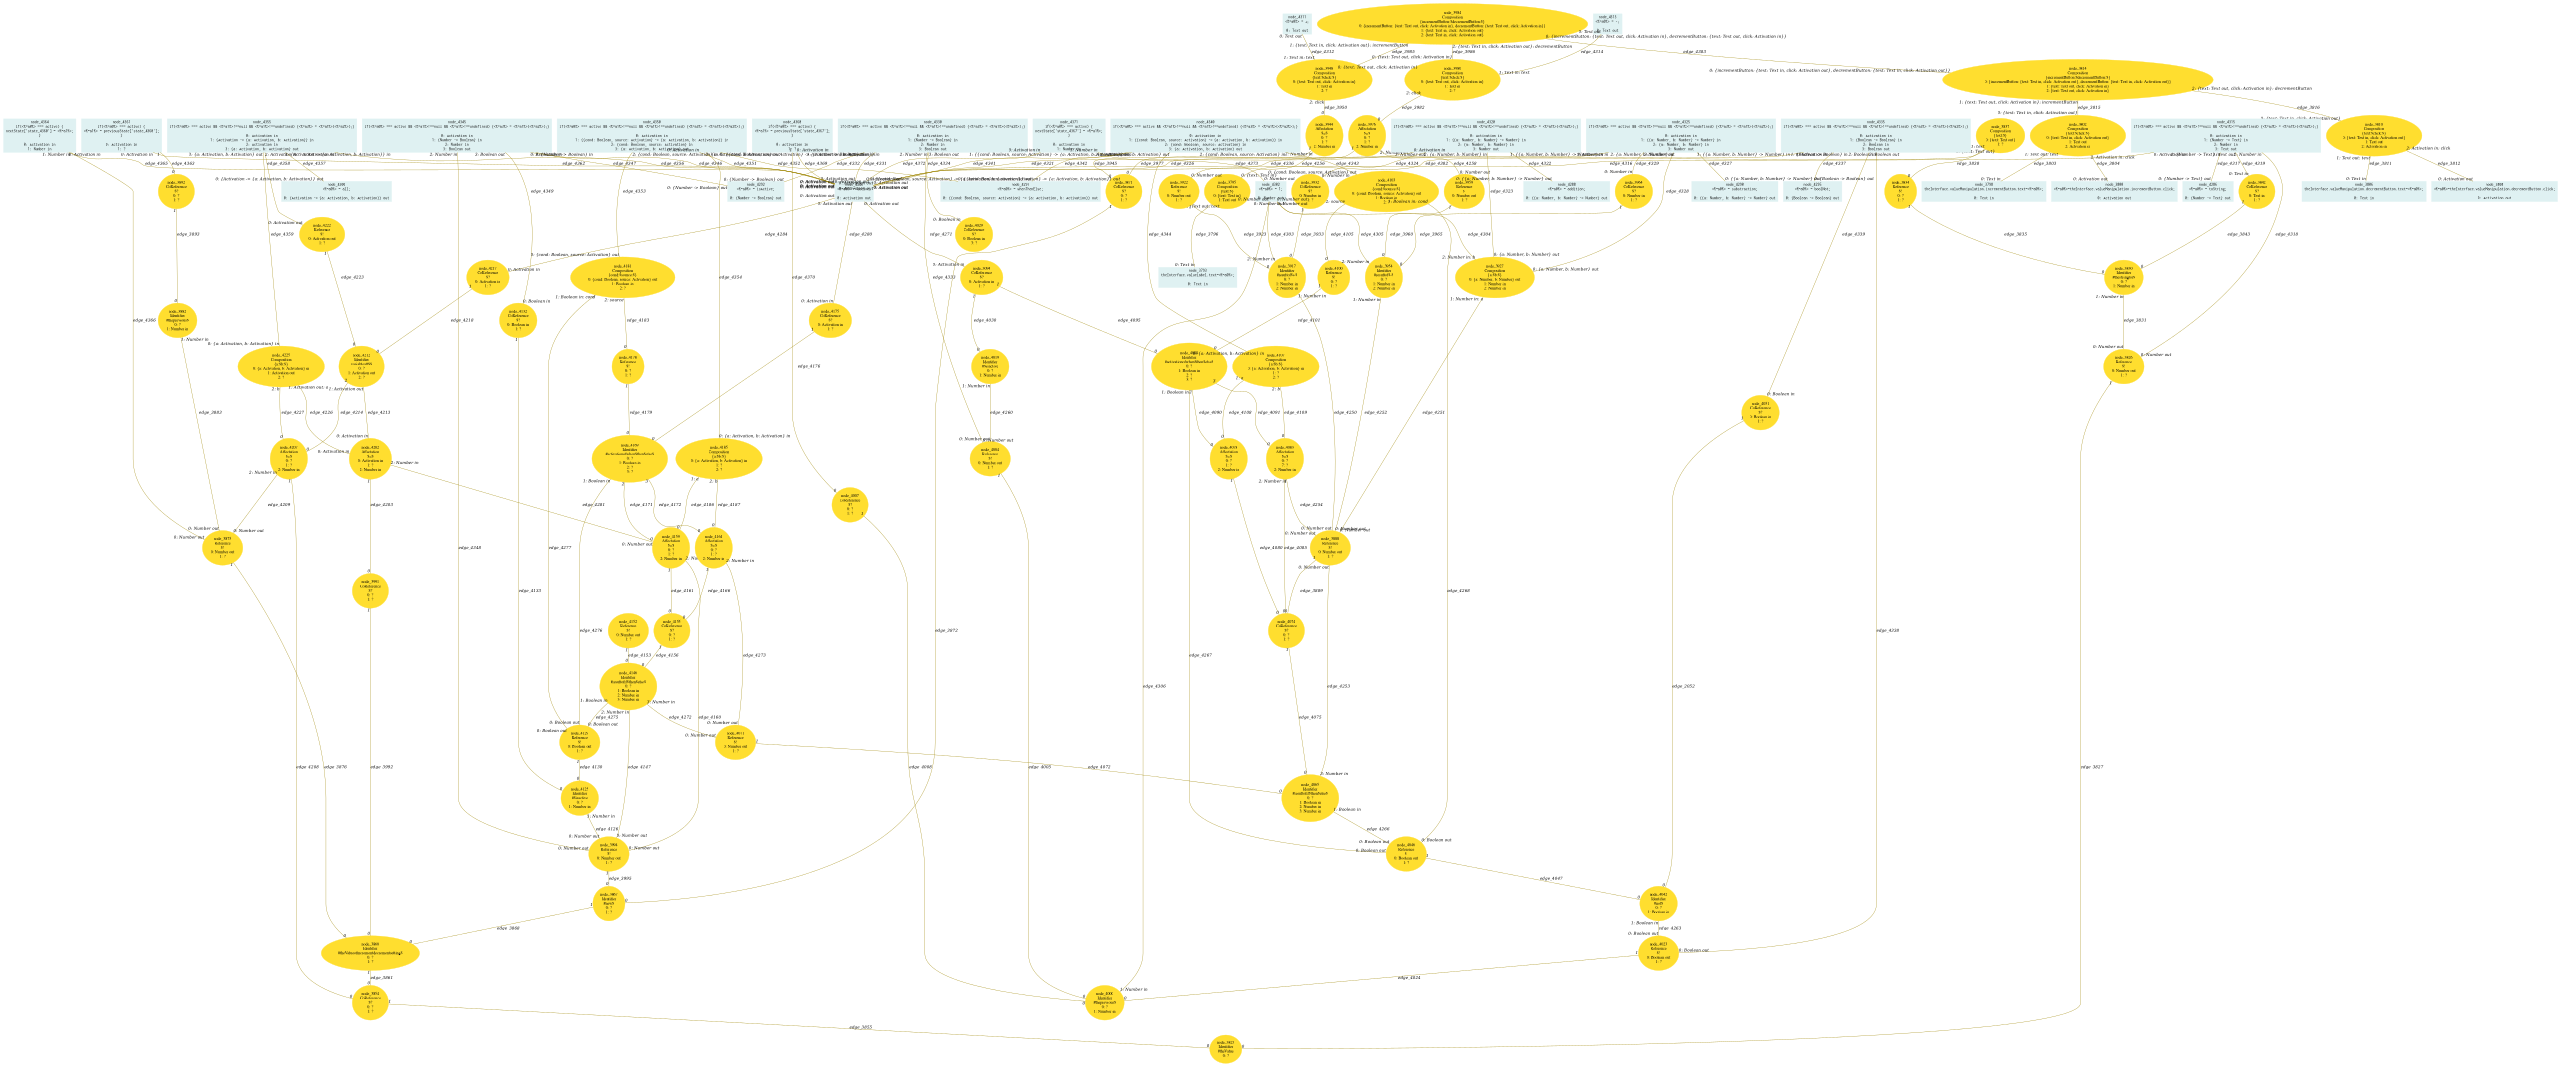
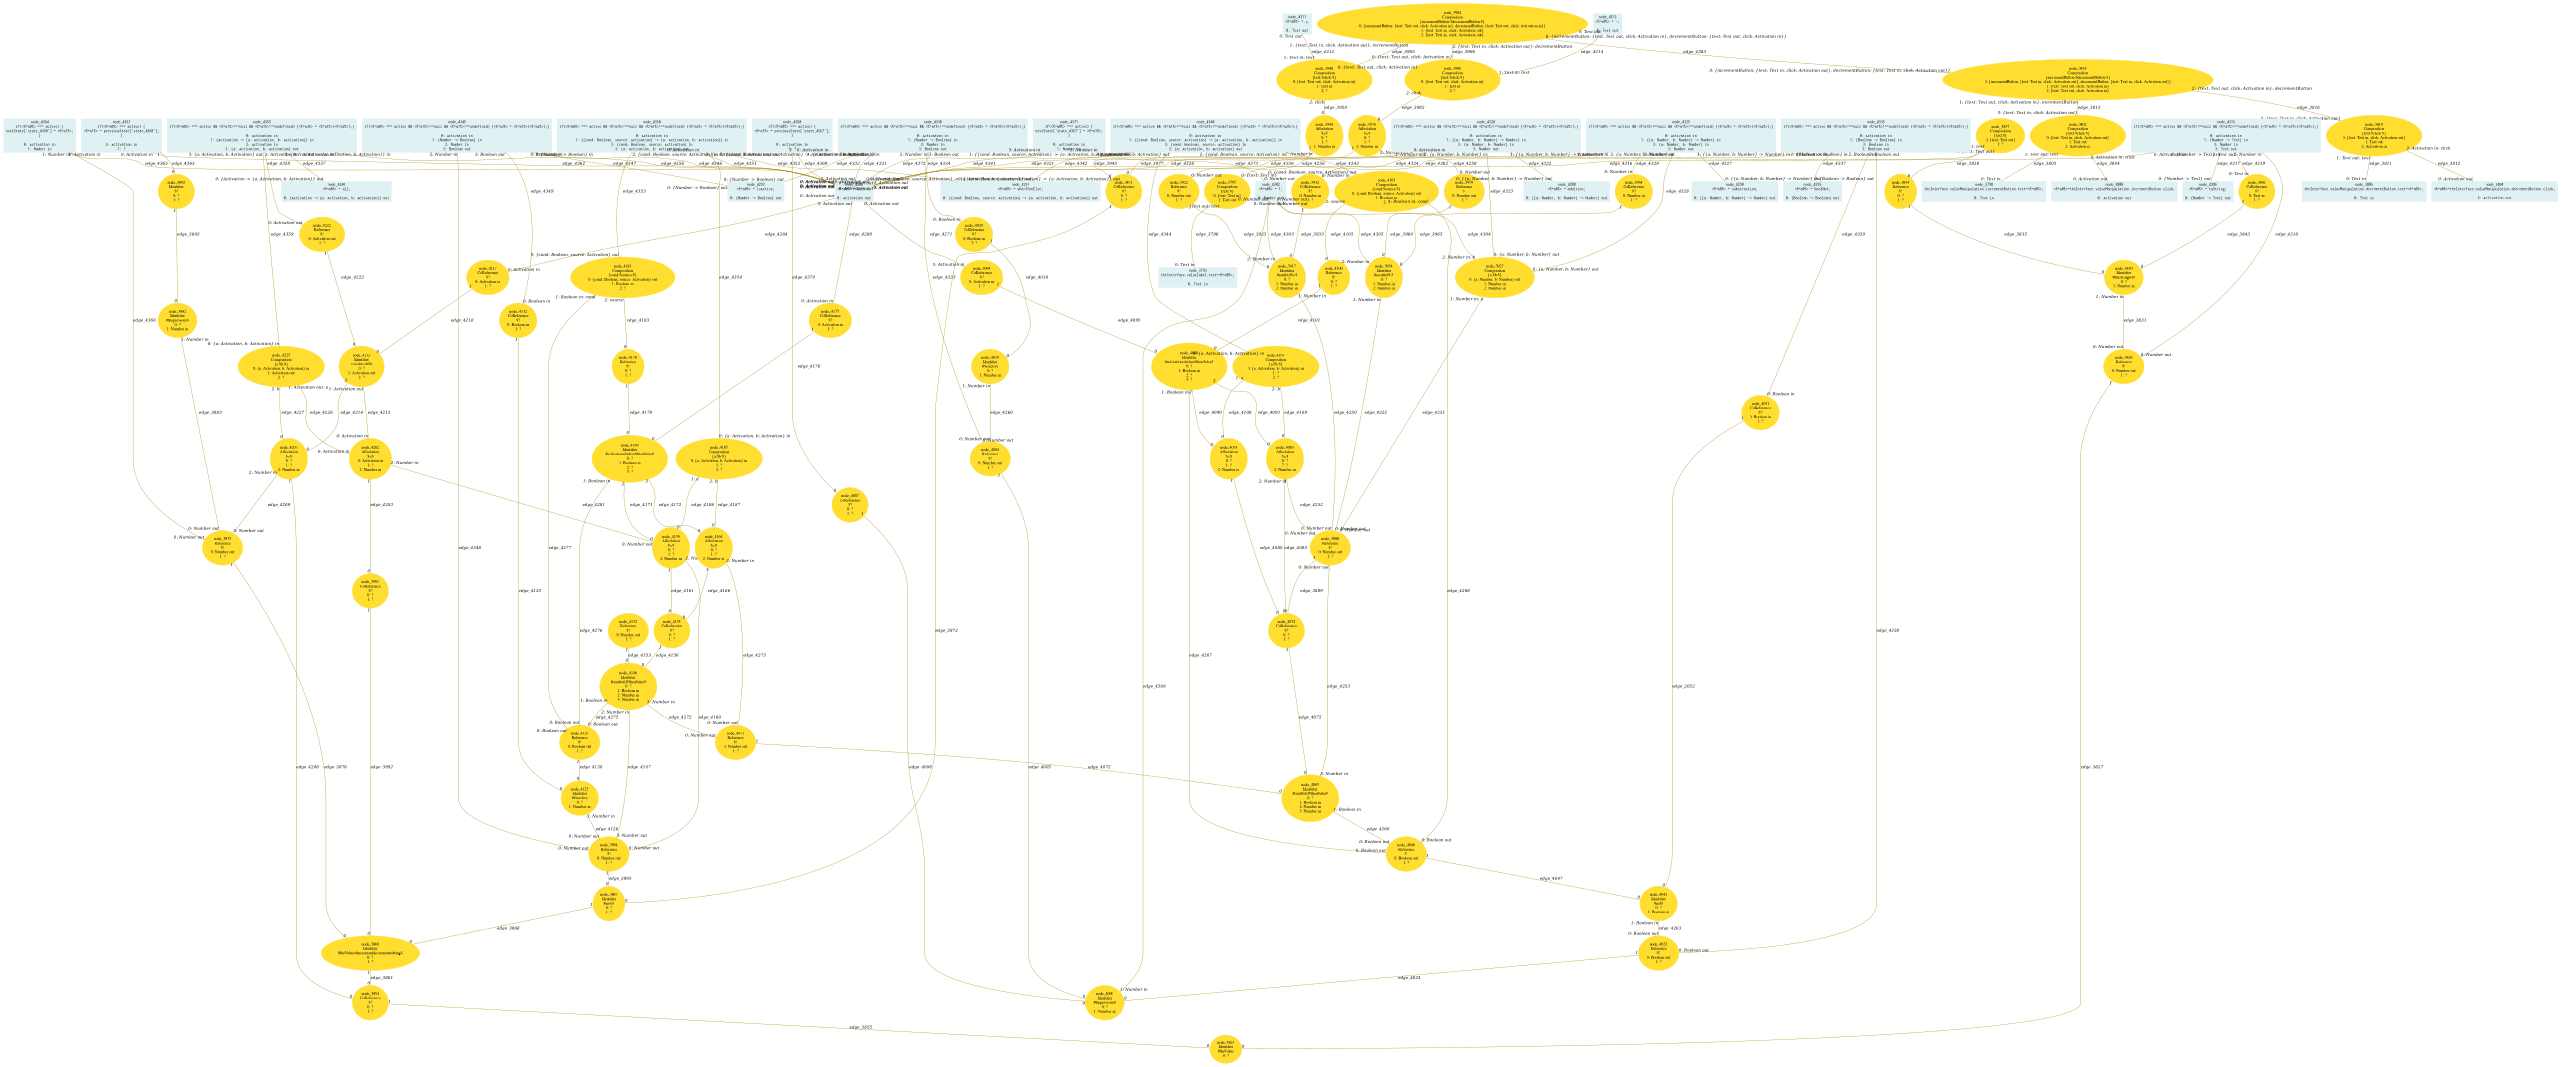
(176, 191) -> (176, 191)
(971, 324) -> (1025, 296)
(1312, 505) -> (1312, 505)
